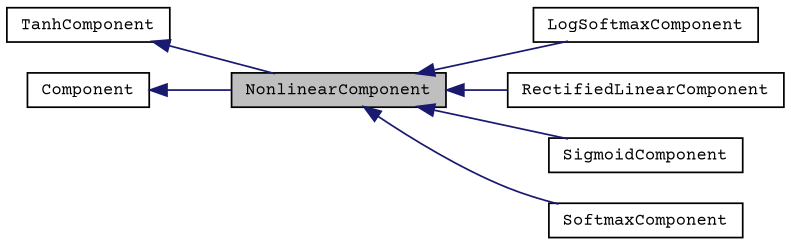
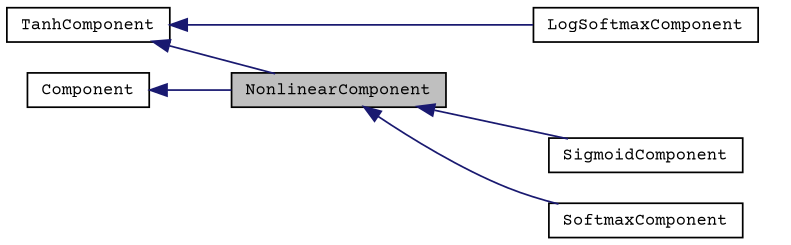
(501, 56) -> (360, 25)
(646, 90) -> none
